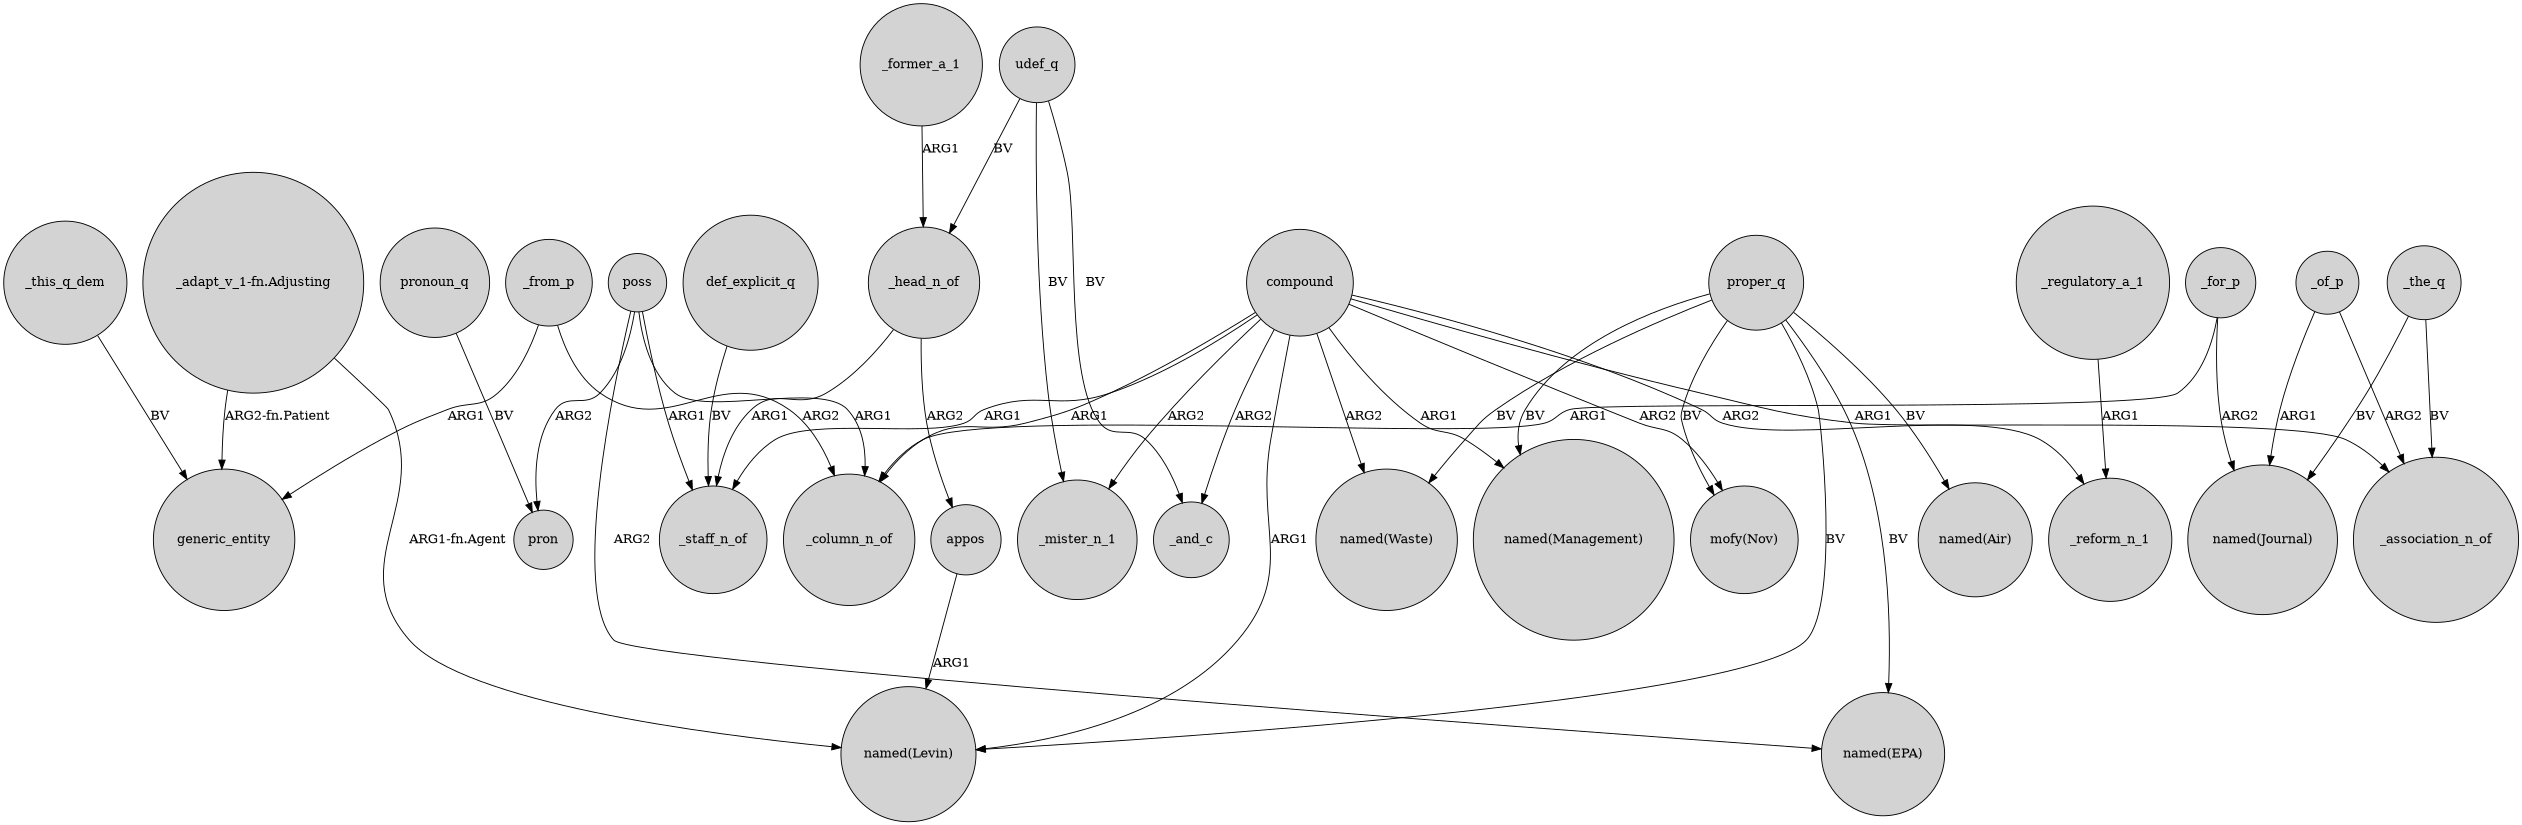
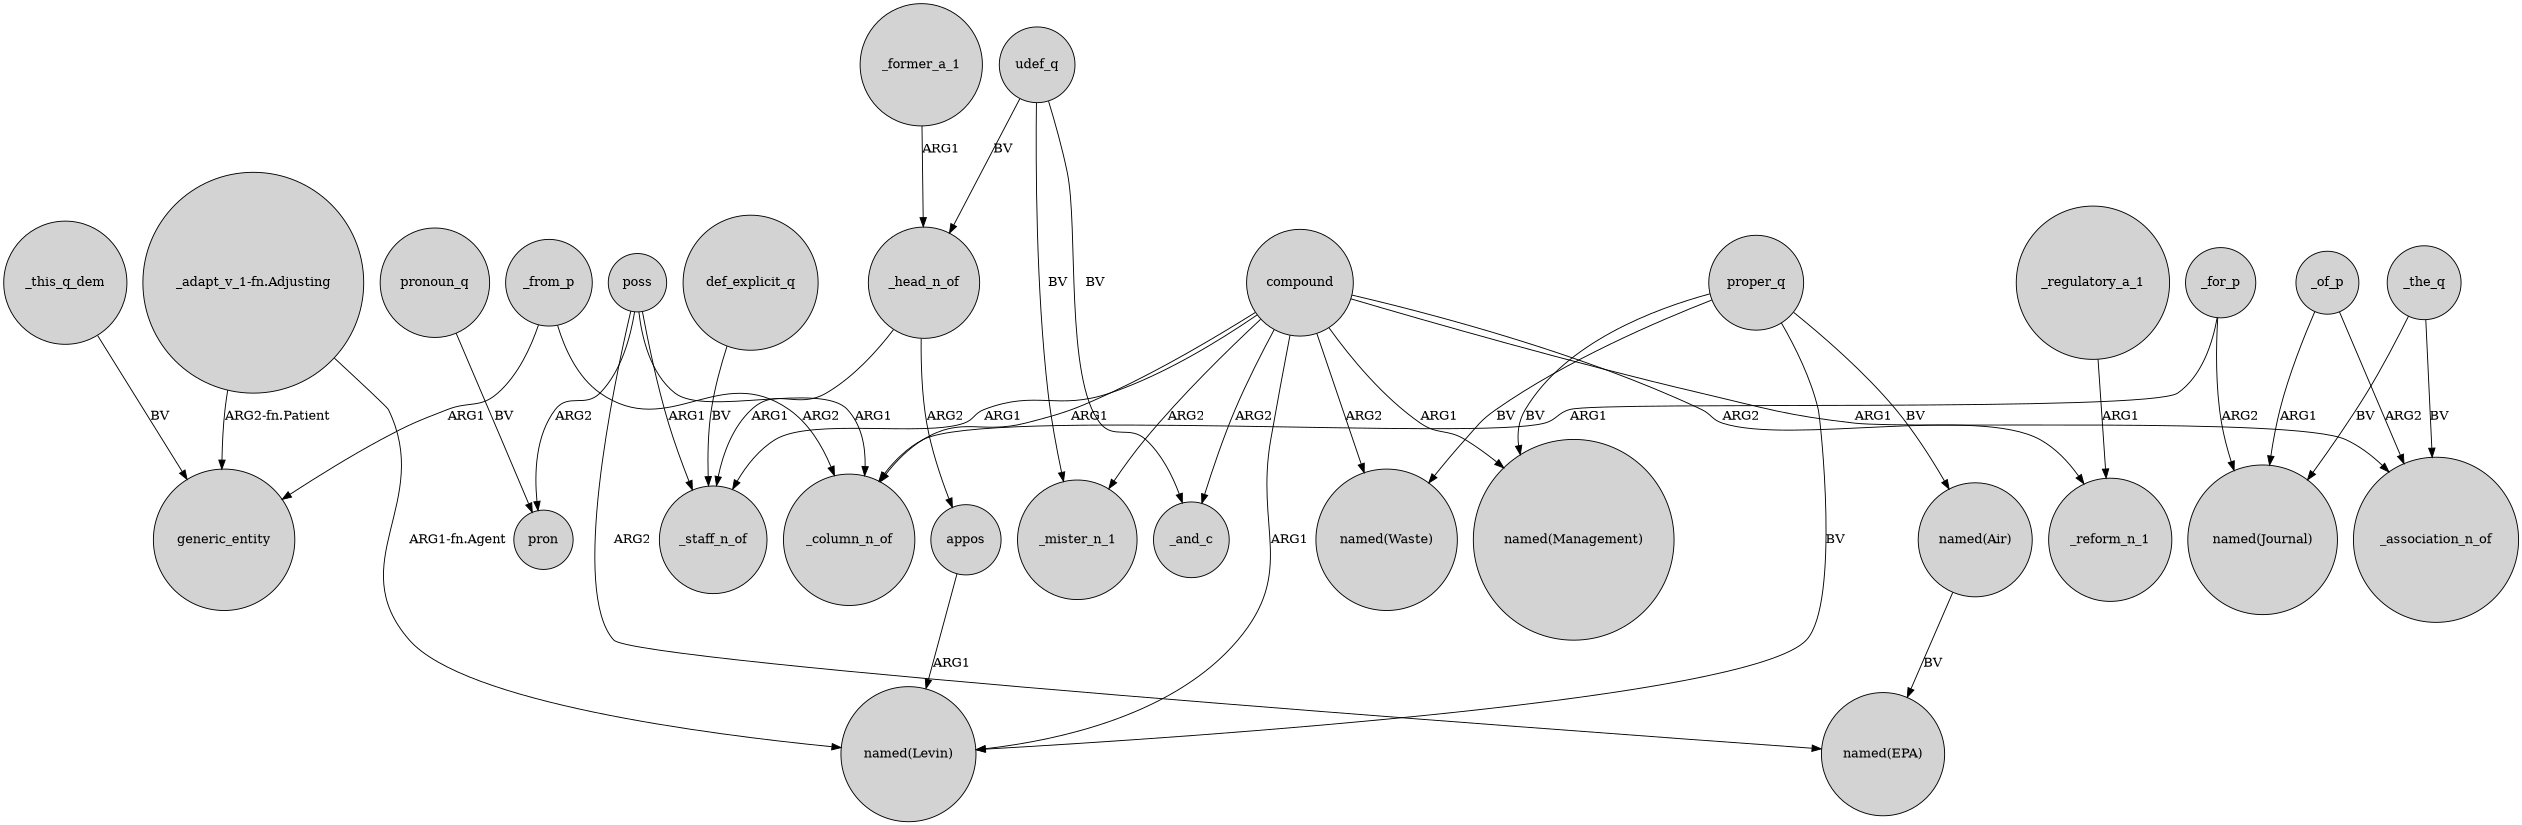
(1872, 491) -> (1932, 641)
(1744, 540) -> none
